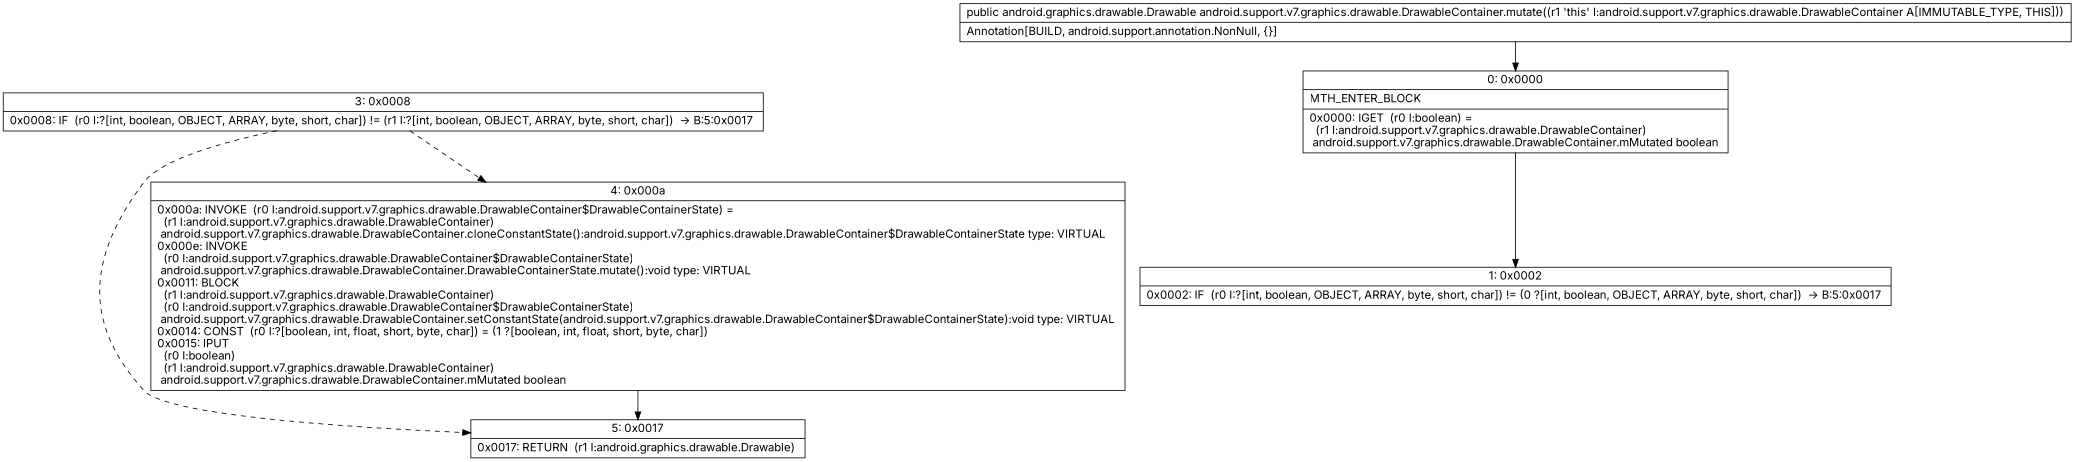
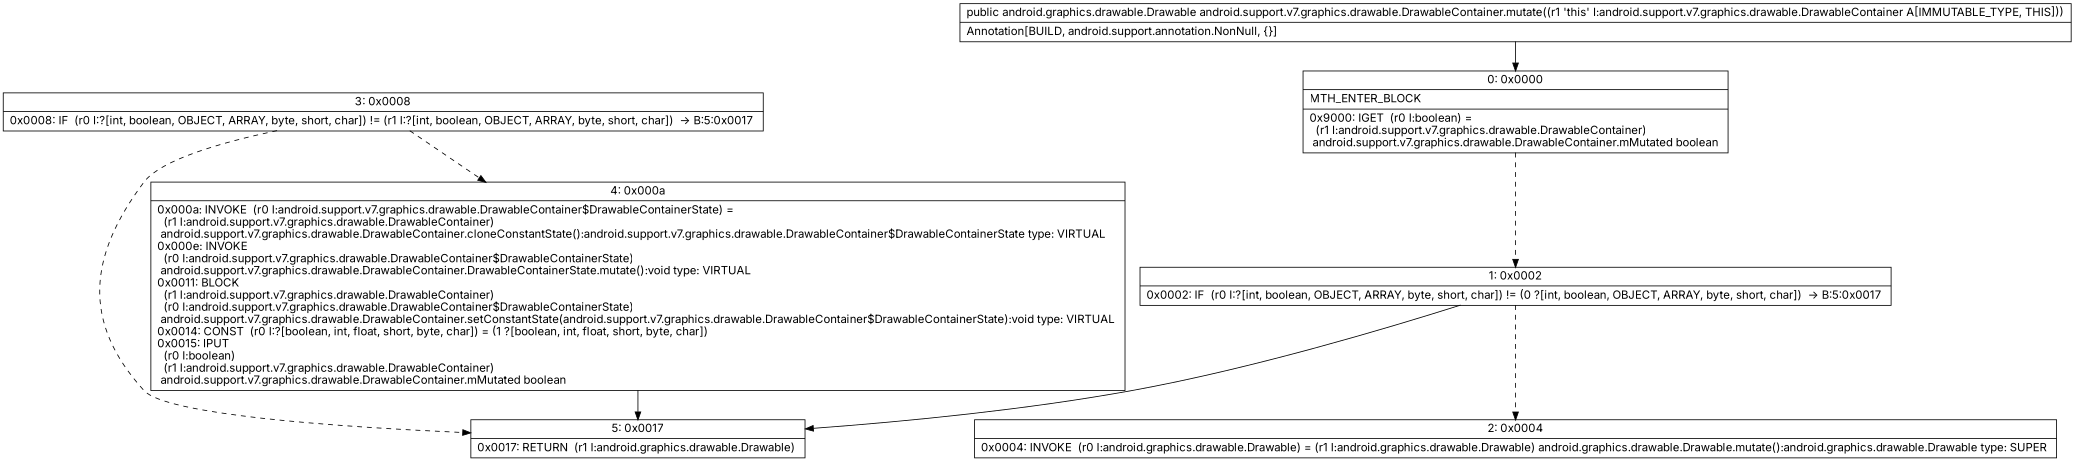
(1393, 118) -> (1393, 118)
(1516, 206) -> (1516, 206)
none -> (1141, 389)
none -> (1516, 439)
